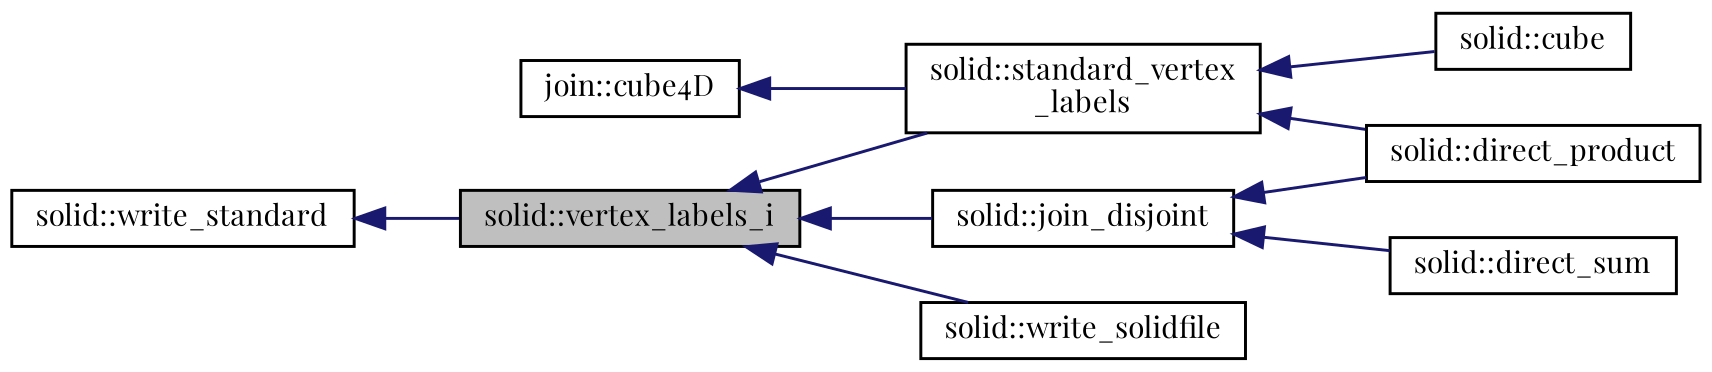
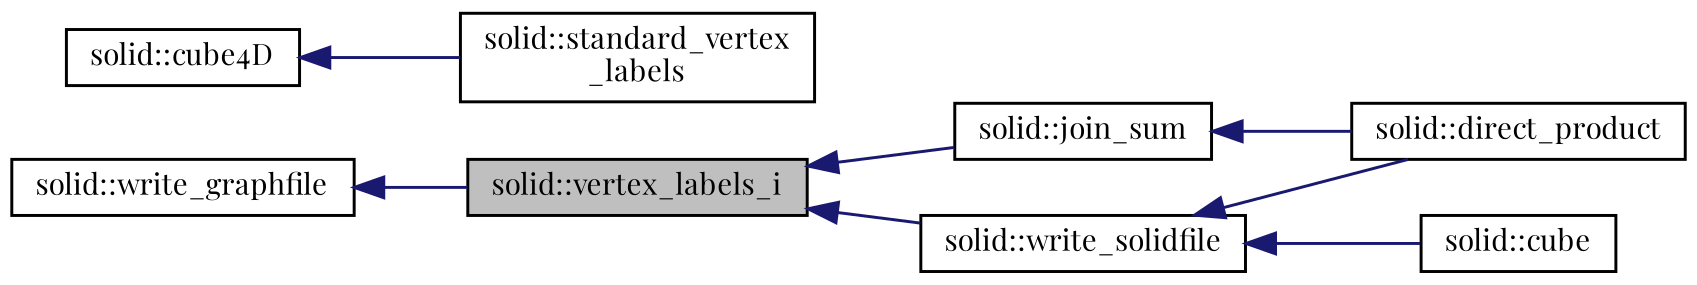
(1362, 59) -> (1349, 243)
(630, 89) -> (183, 58)
(1328, 124) -> (1316, 183)
(843, 157) -> none
(183, 218) -> (183, 187)
(1083, 218) -> (1083, 131)
(1533, 266) -> none
